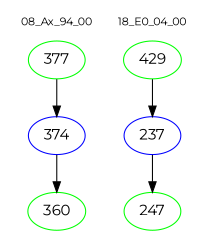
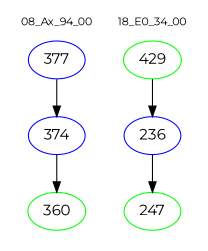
(152, 23) -> (152, 23)
(57, 60) -> (57, 60)
(152, 136) -> (152, 136)
